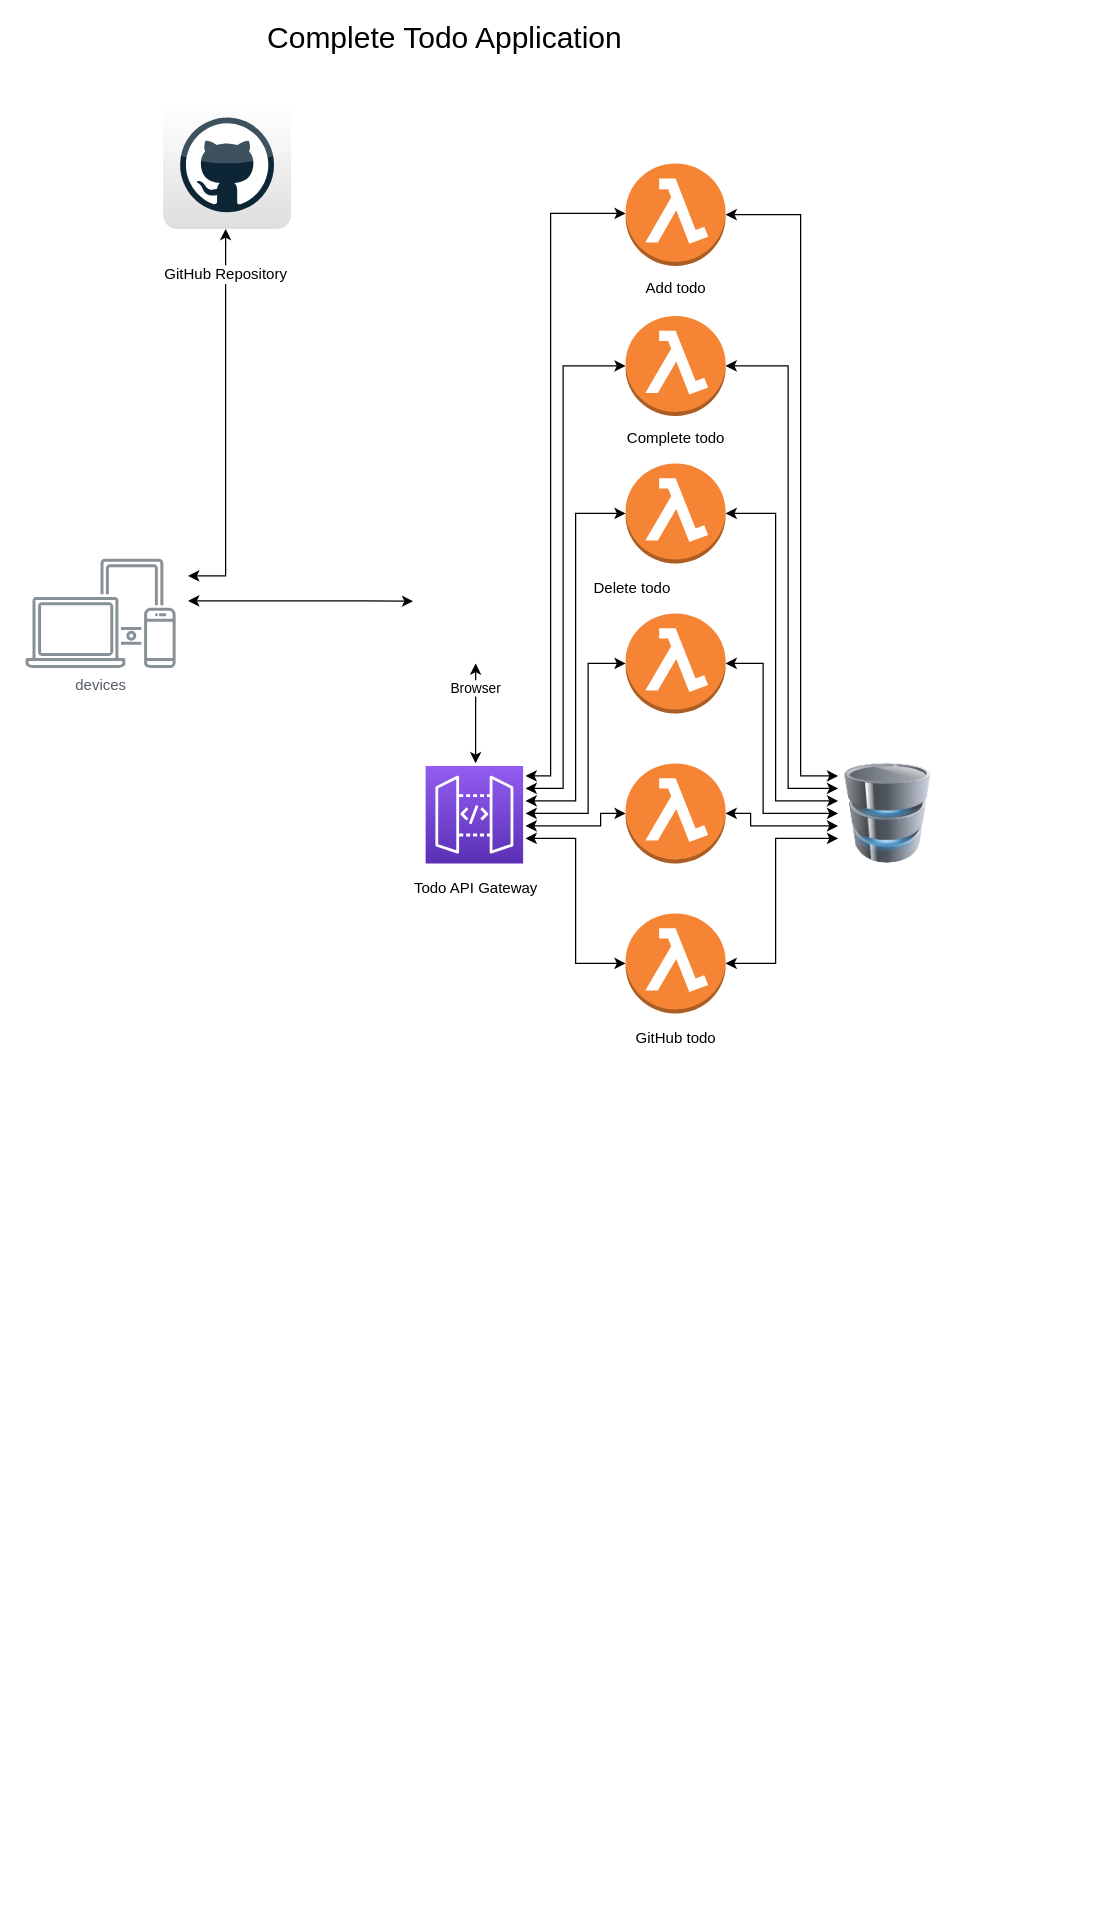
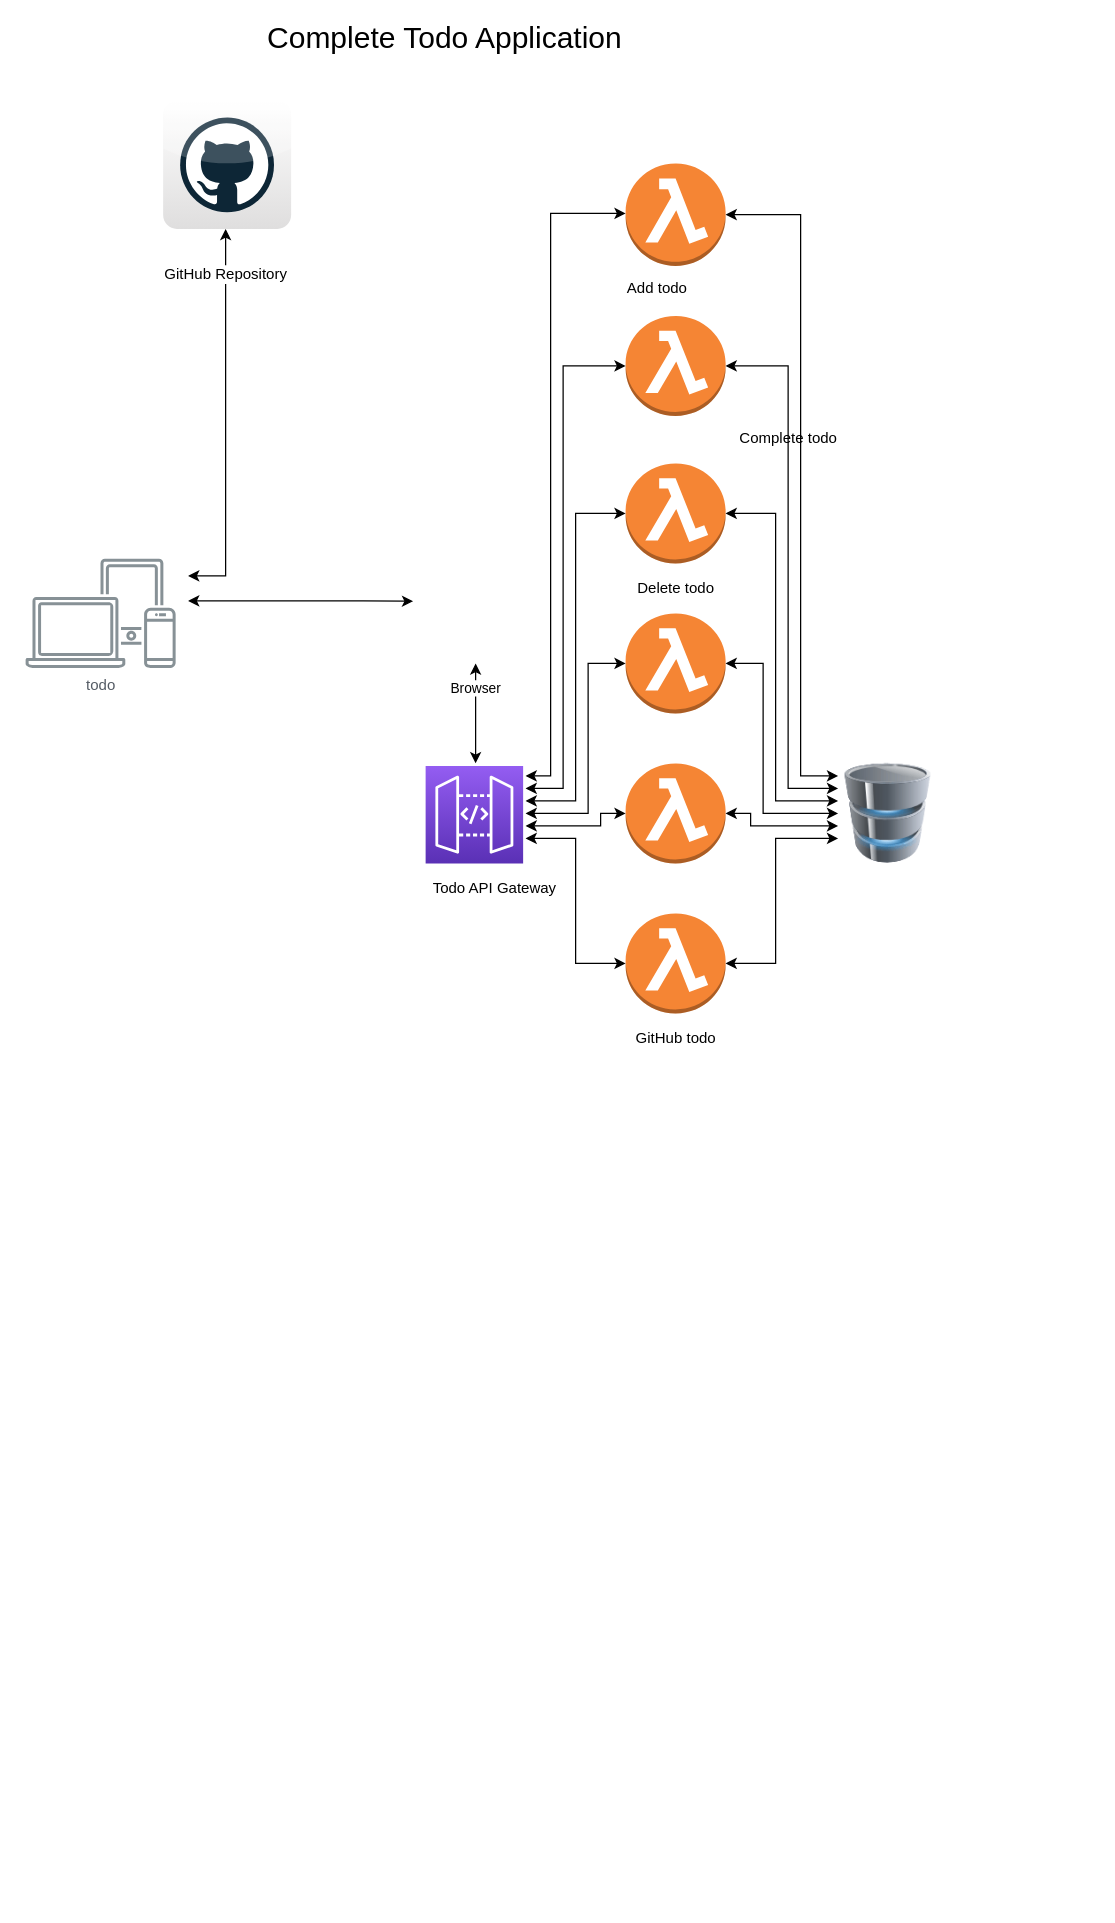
(676, 288) -> (657, 288)
(676, 438) -> (788, 438)
(632, 588) -> (676, 588)
(101, 686) -> (101, 686)
(476, 888) -> (494, 888)
